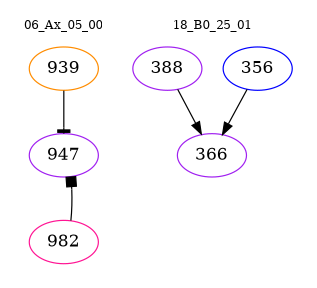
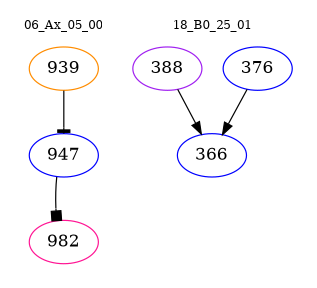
(258, 69) -> (258, 69)
(64, 155) -> (64, 155)
(212, 155) -> (212, 155)
(72, 205) -> (56, 193)
